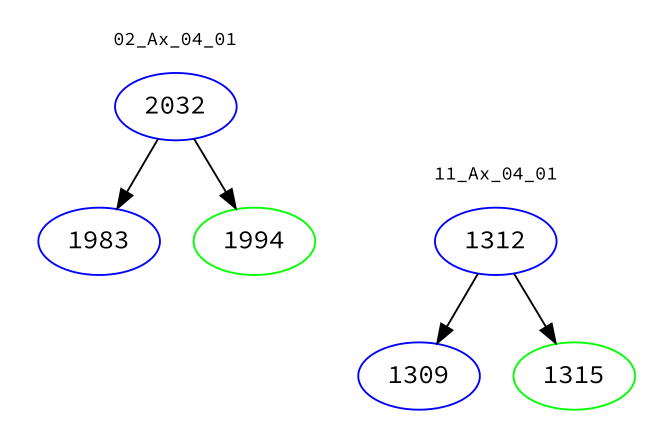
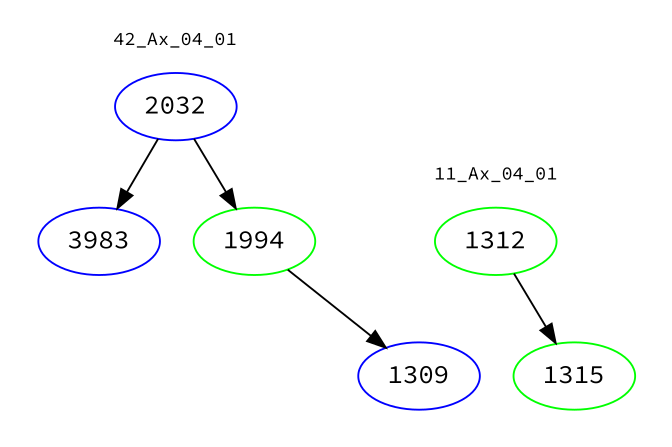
(176, 40) -> (176, 40)
(99, 241) -> (99, 241)
(496, 241) -> (496, 241)
(462, 300) -> (329, 303)
